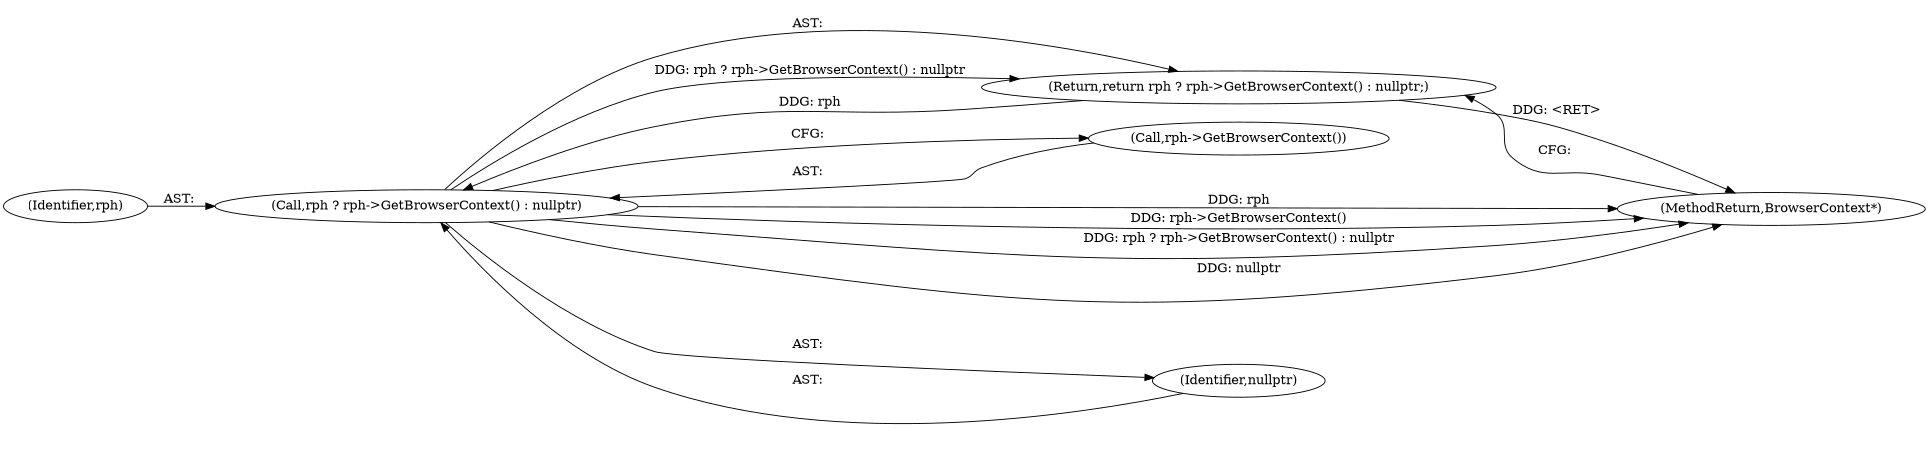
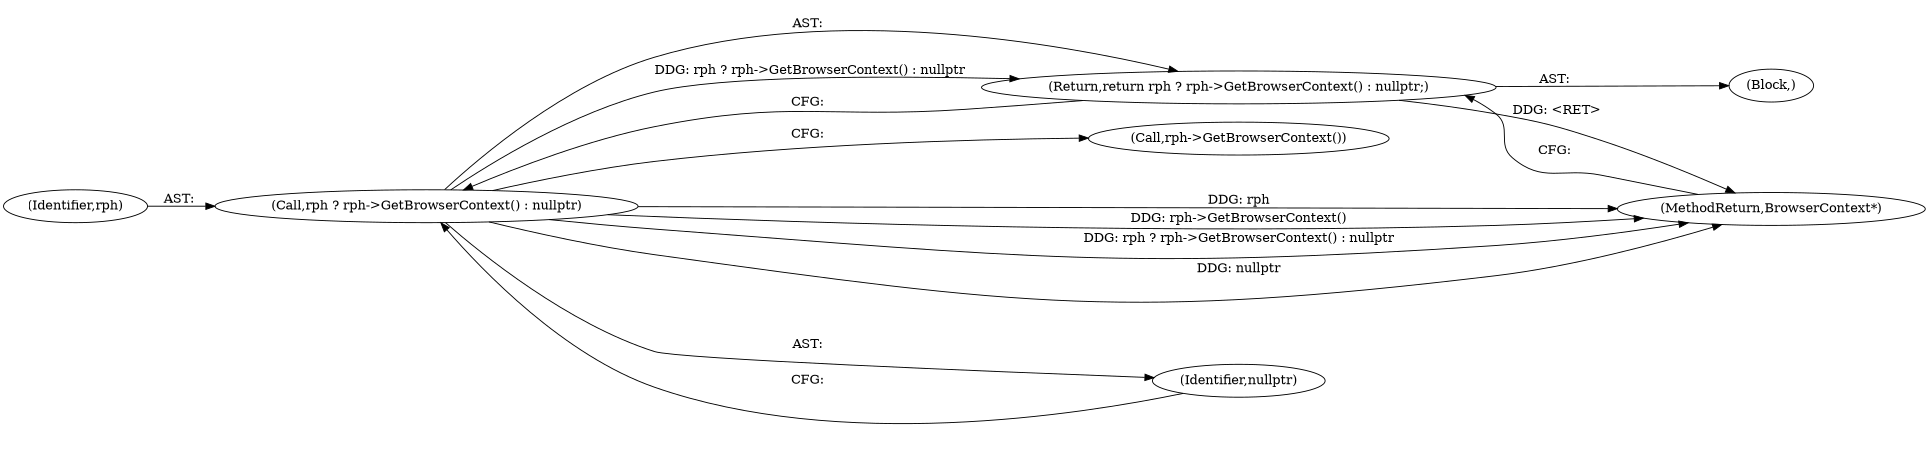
none -> (1771, 86)
(810, 102) -> (810, 102)
(860, 186) -> none
(810, 380) -> (810, 380)
